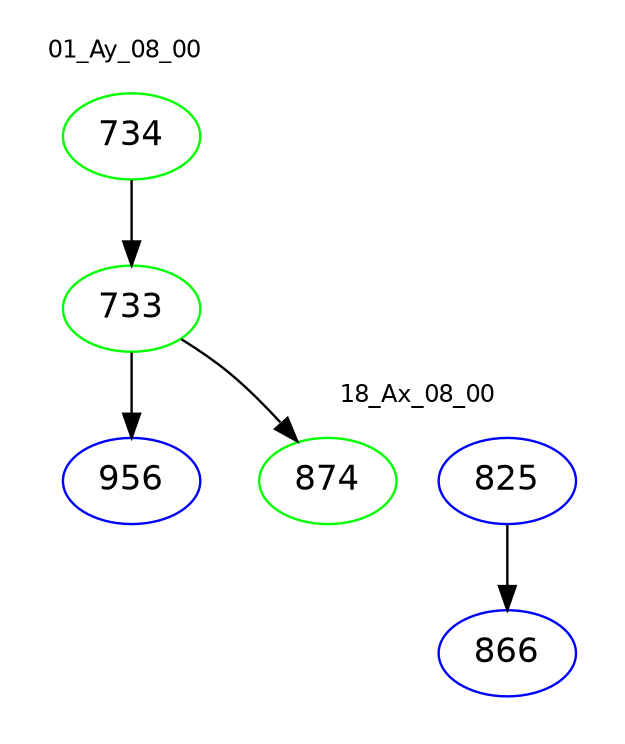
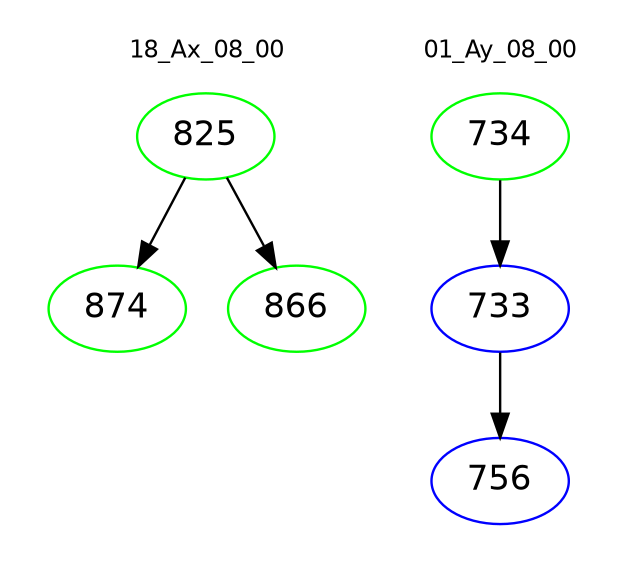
(132, 309) -> (500, 309)
(256, 397) -> (167, 211)
(132, 481) -> (500, 481)
(507, 481) -> (206, 136)
(507, 653) -> (297, 309)
